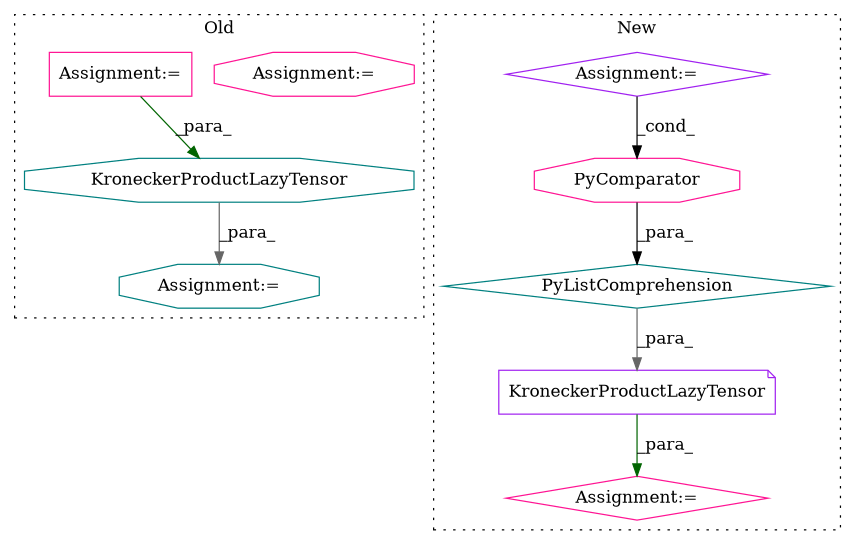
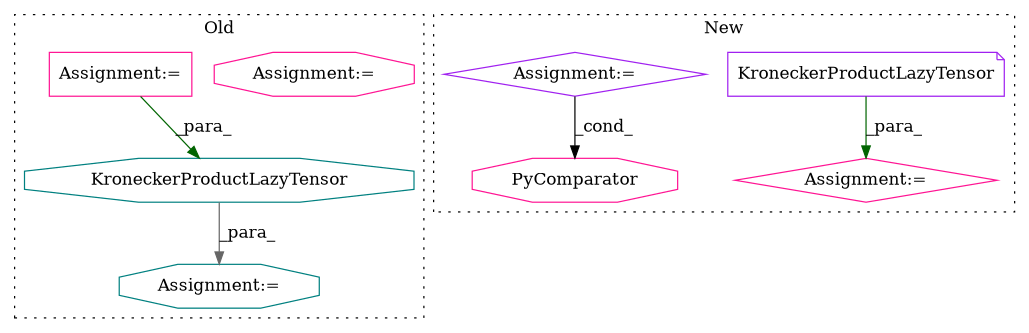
(637, 286) -> none
